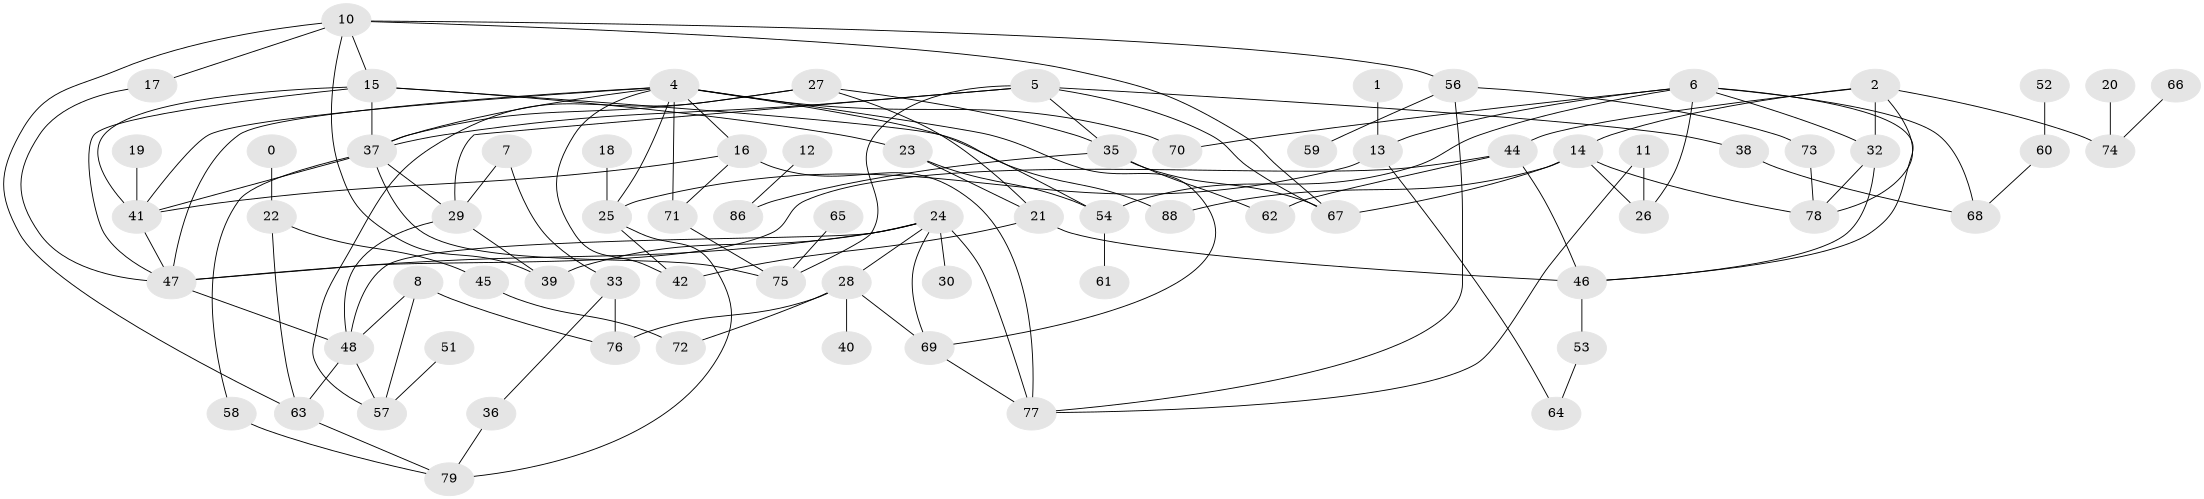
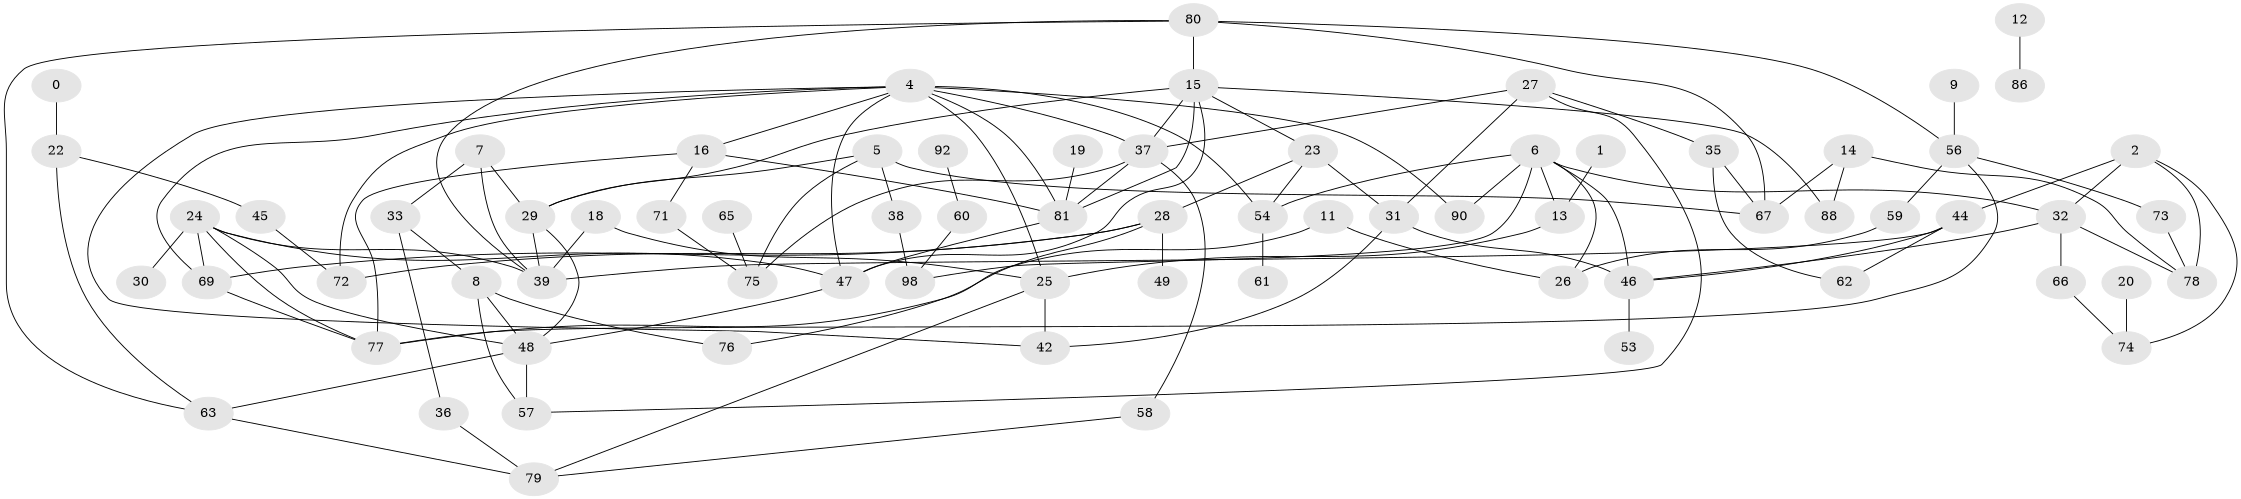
(346, 20) -> (1194, 20)
(152, 86) -> none
none -> (1954, 86)
(2045, 86) -> (943, 151)
(1065, 112) -> none
(640, 114) -> none
(1672, 118) -> none
(673, 151) -> (526, 117)
(1177, 151) -> (1460, 217)
(962, 166) -> none
(409, 180) -> (856, 133)
(1610, 183) -> (1729, 250)
(835, 192) -> (1496, 256)
(137, 217) -> (1062, 217)
(1039, 217) -> (1394, 217)
(1975, 217) -> (910, 282)
none -> (493, 224)
none -> (571, 247)
none -> (2061, 250)
(890, 252) -> (1243, 182)
(615, 315) -> (431, 246)
(449, 348) -> none
(847, 348) -> (1163, 282)
(1556, 414) -> none
